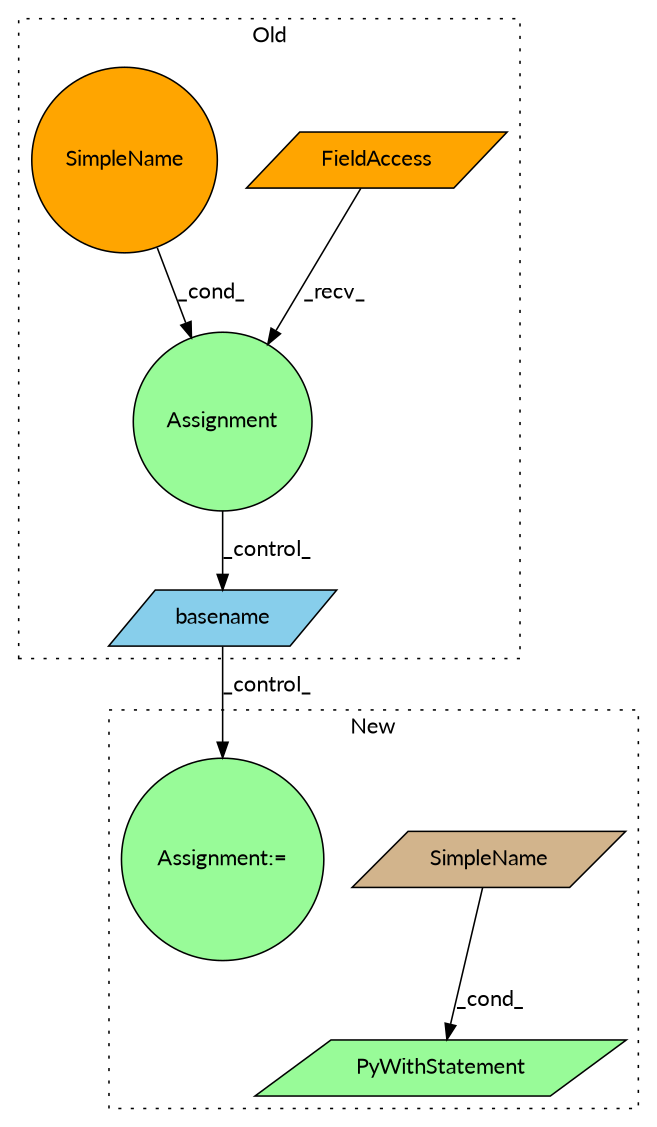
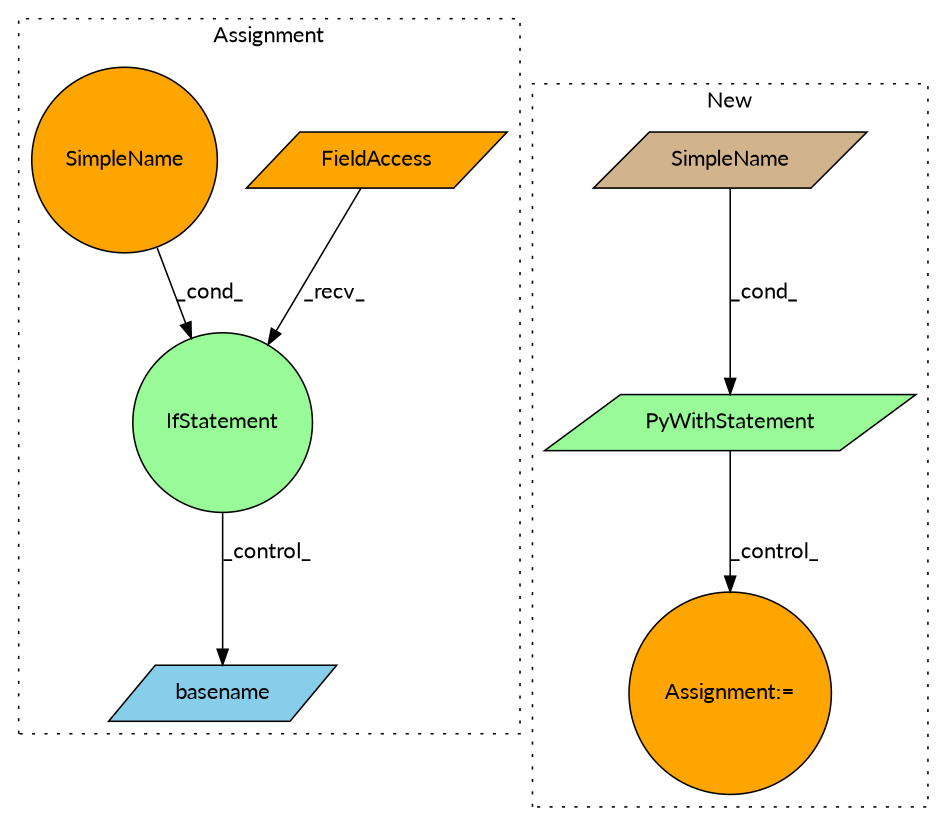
(269, 37) -> (269, 37)
(223, 422) -> (223, 423)
(223, 694) -> (730, 513)
(223, 859) -> (730, 693)
